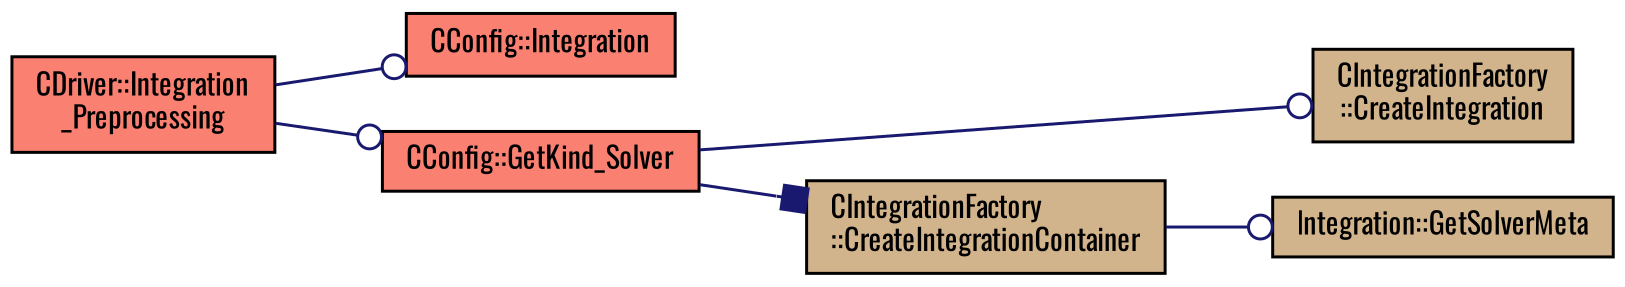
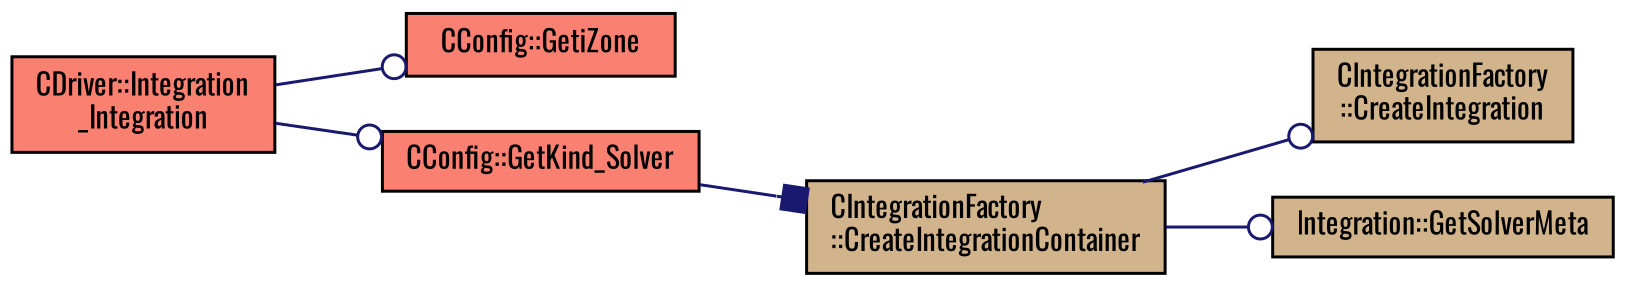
(541, 45) -> (541, 45)
(143, 105) -> (143, 105)
(994, 128) -> (1215, 161)
